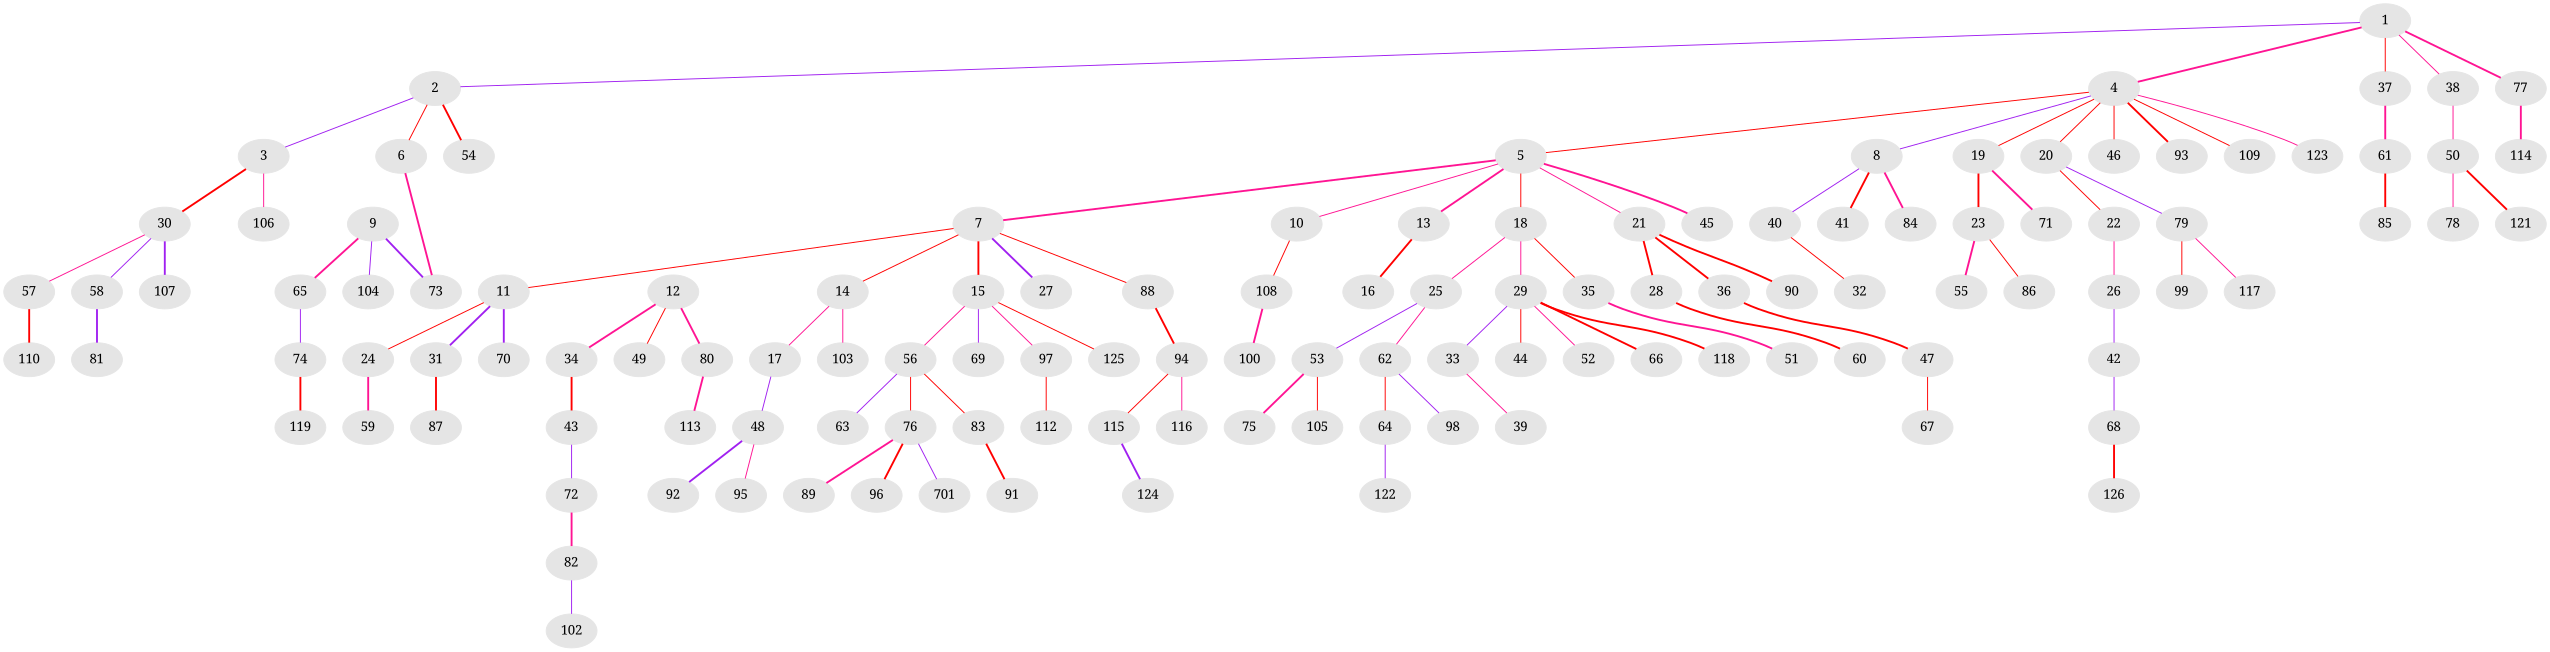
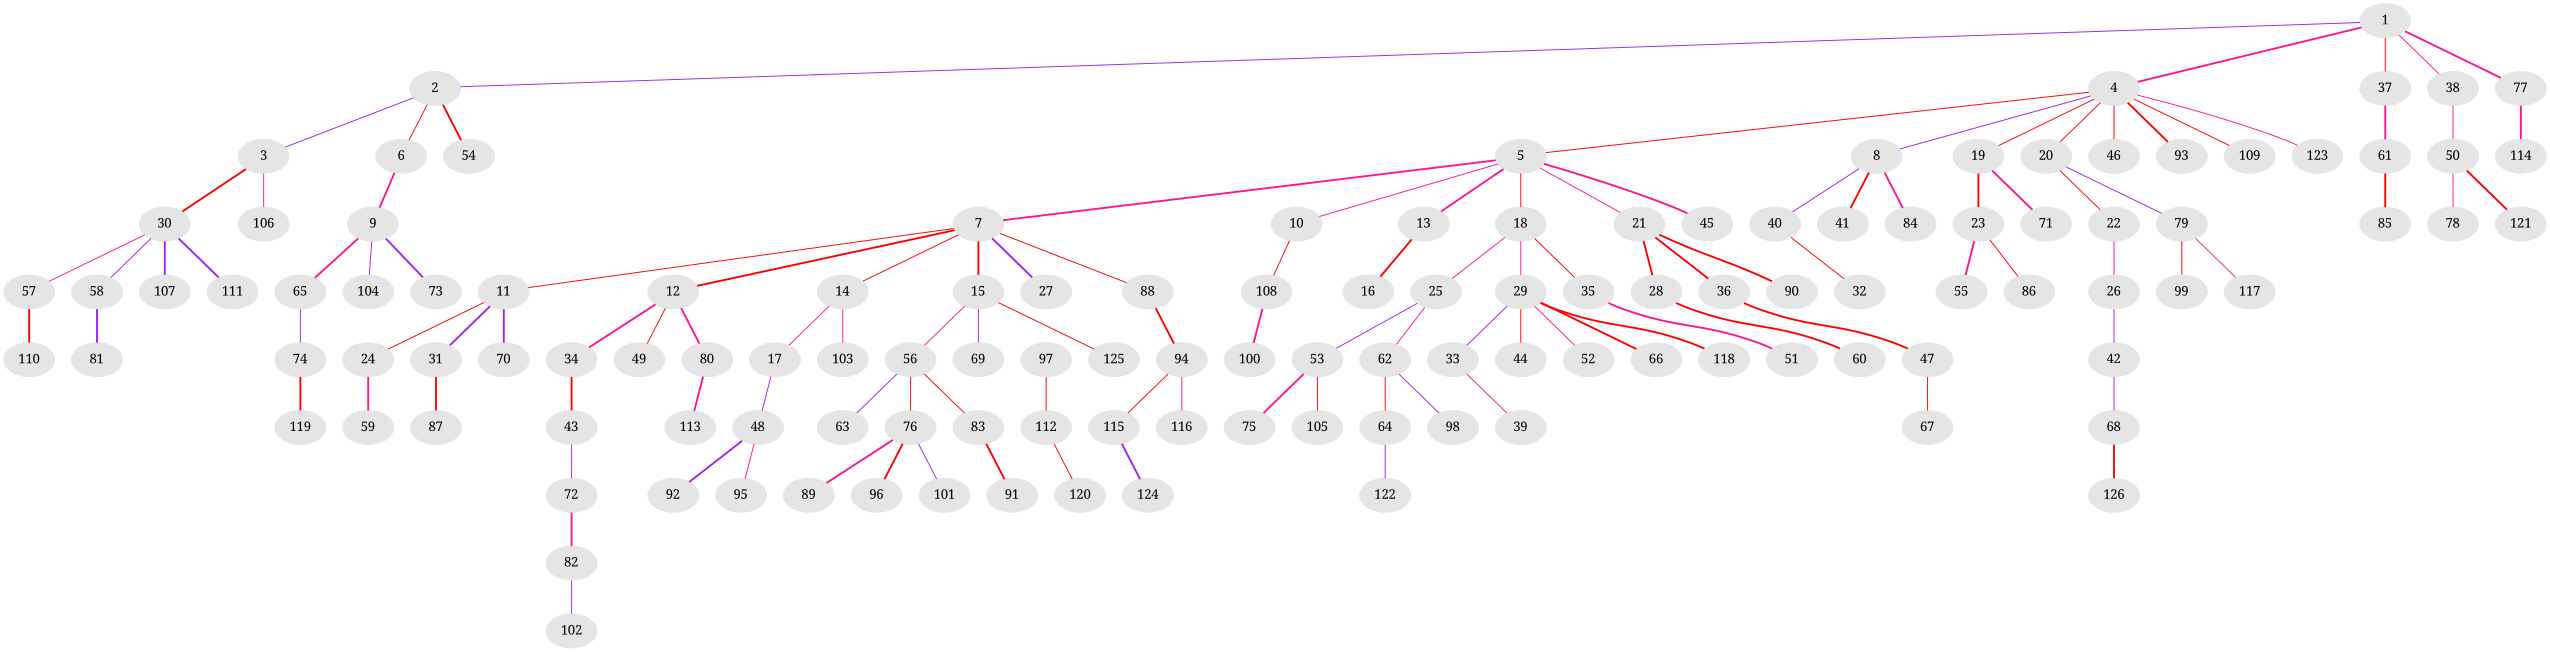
(419, 224) -> (387, 190)
none -> (826, 258)
none -> (233, 292)
(1012, 326) -> none
(944, 495) -> (944, 495)
none -> (1080, 495)
